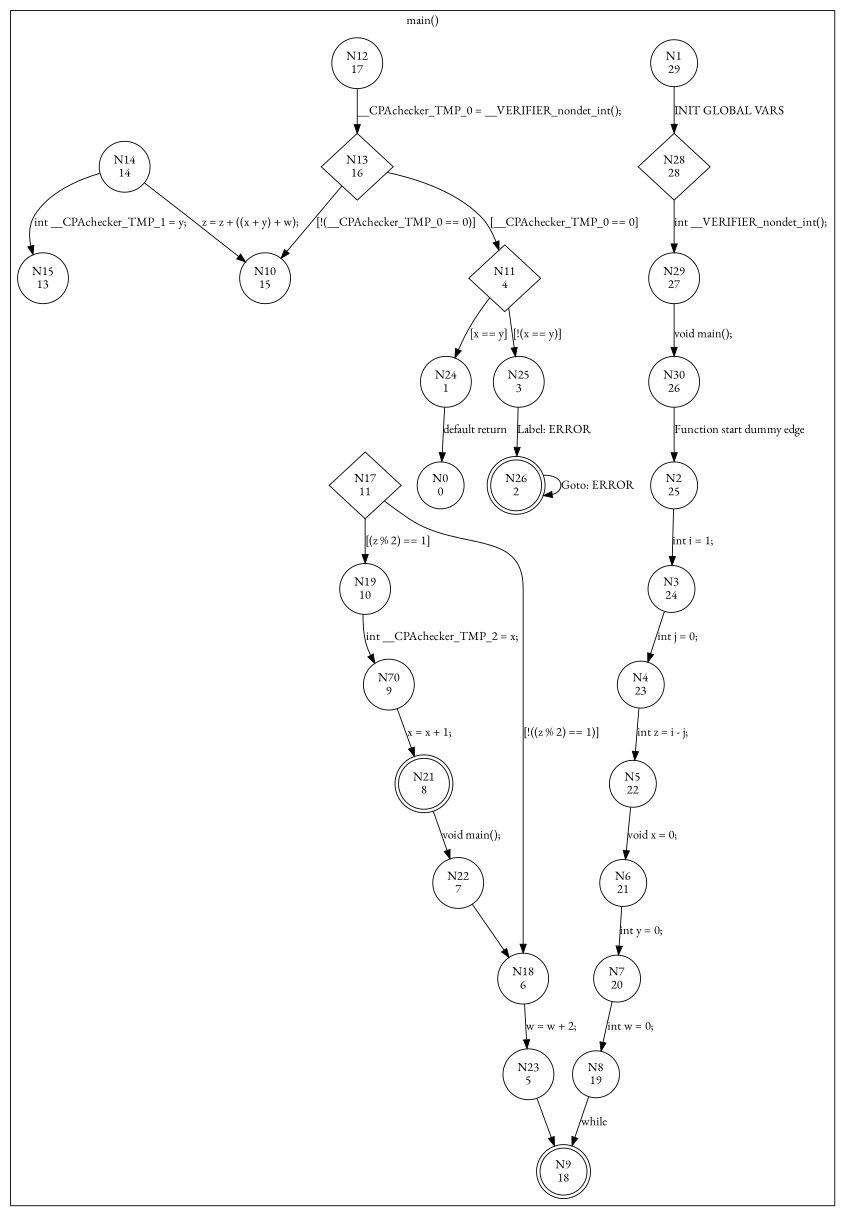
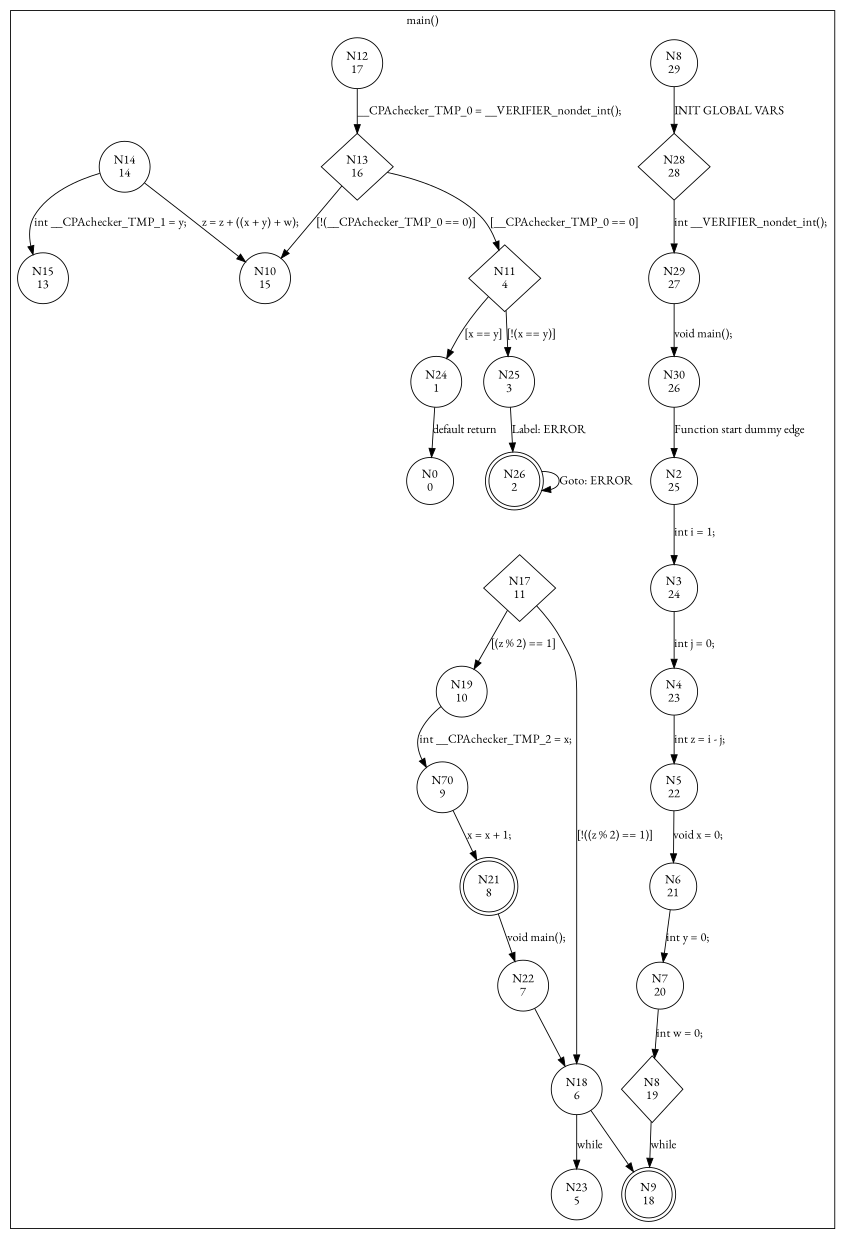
(674, 63) -> (674, 63)
(551, 1026) -> (590, 1145)
(596, 1074) -> (652, 1089)
(544, 1118) -> (610, 1137)
